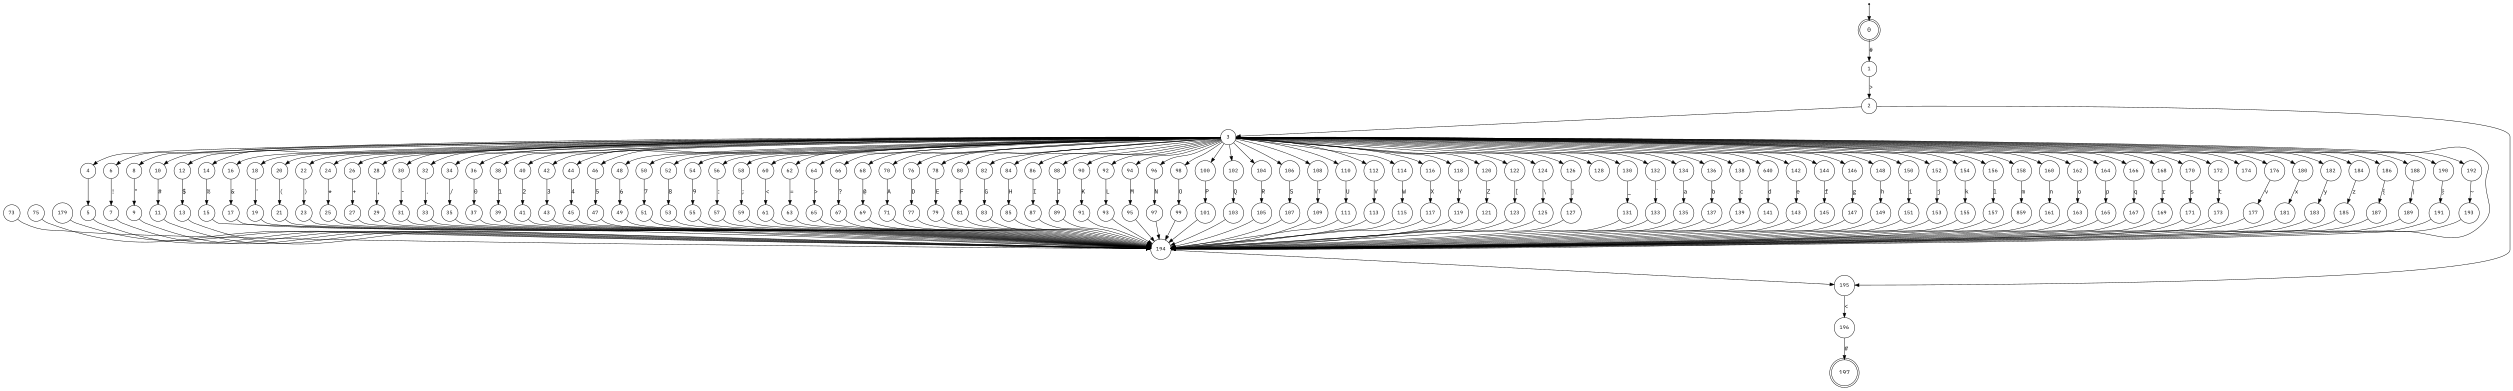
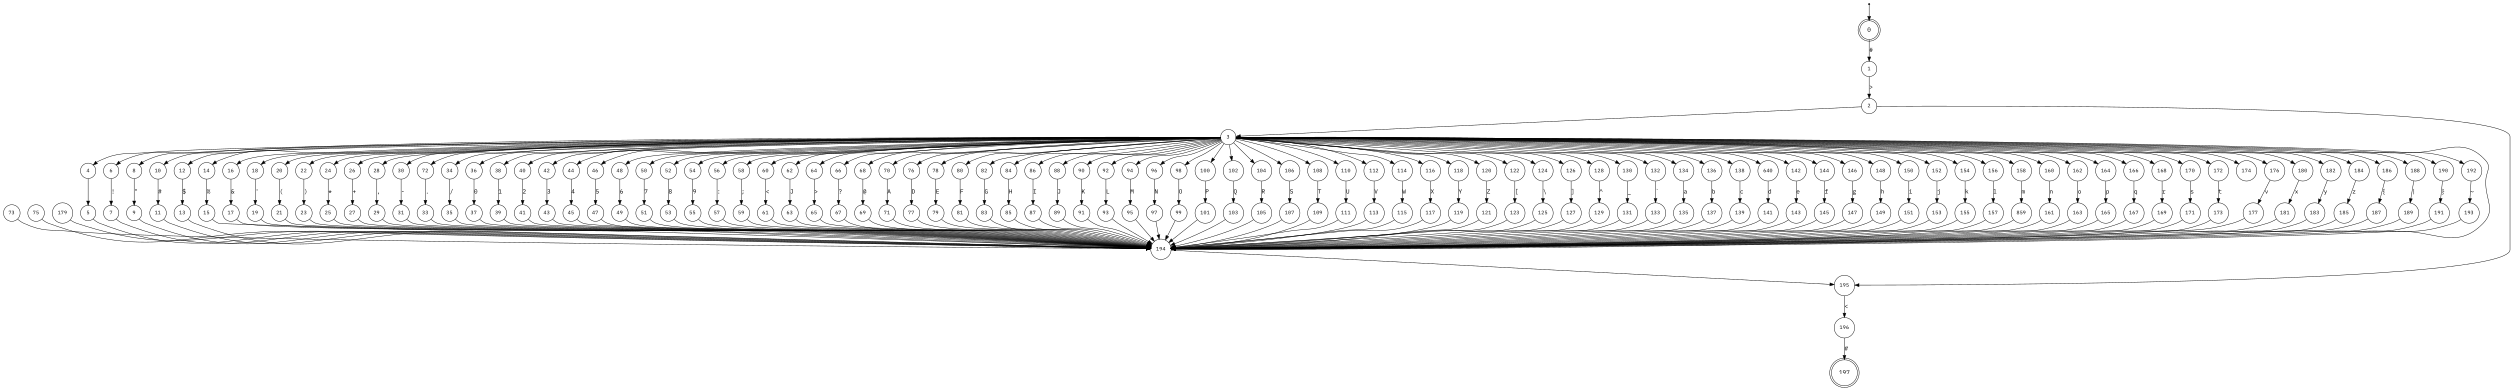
(425, 171) -> (425, 171)
(792, 192) -> (792, 192)
none -> (1599, 213)
